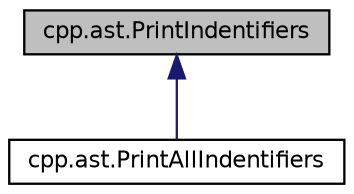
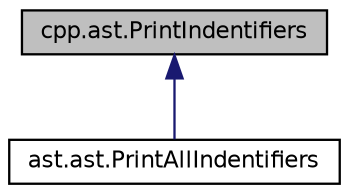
(177, 162) -> (174, 162)
